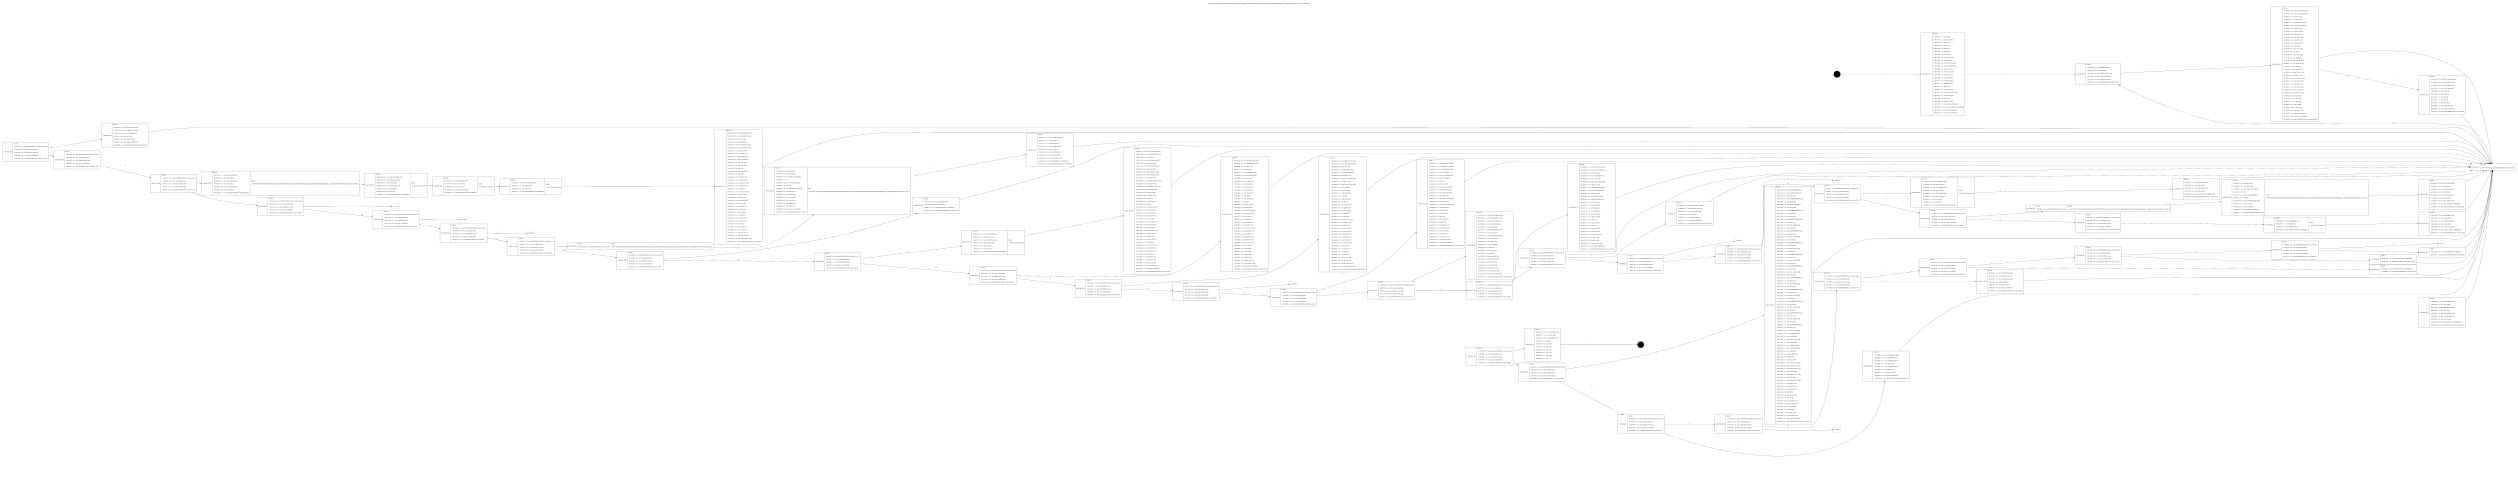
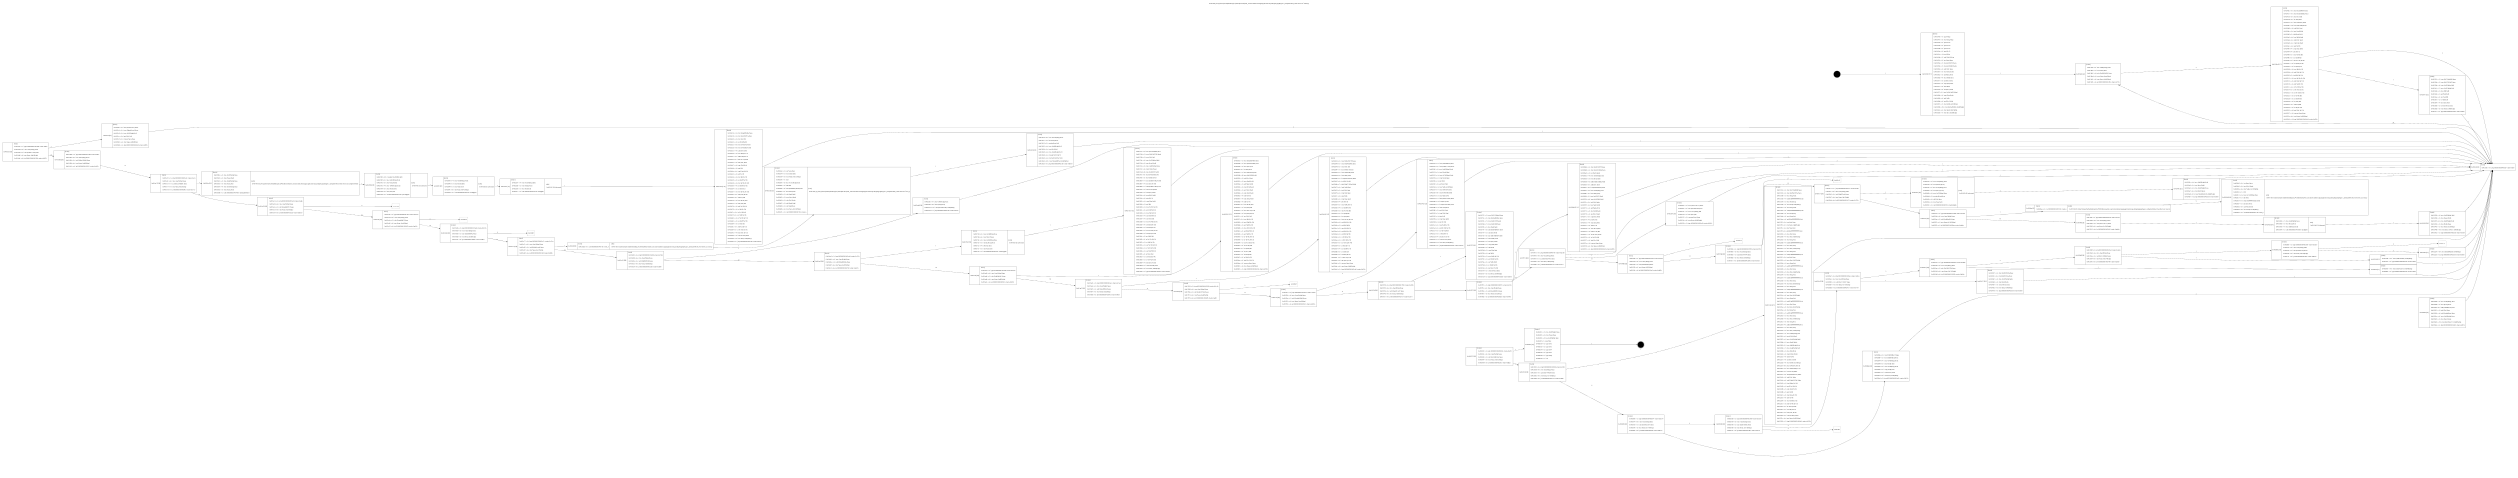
(2442, 194) -> none
